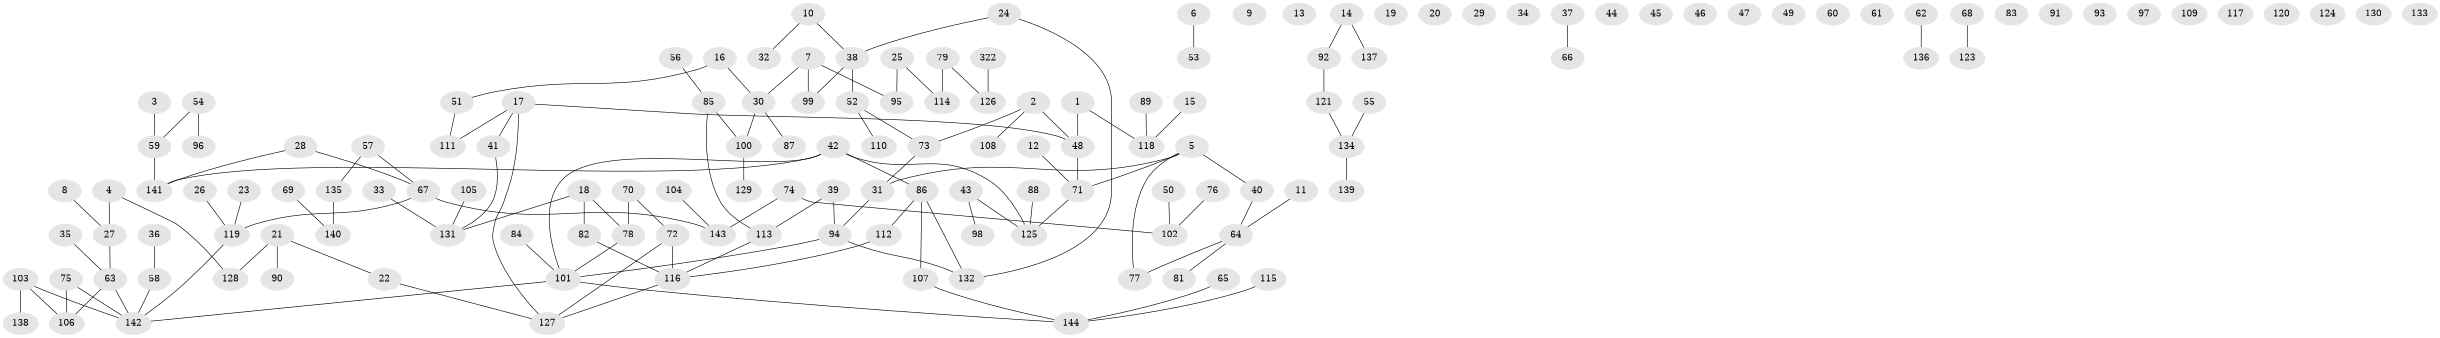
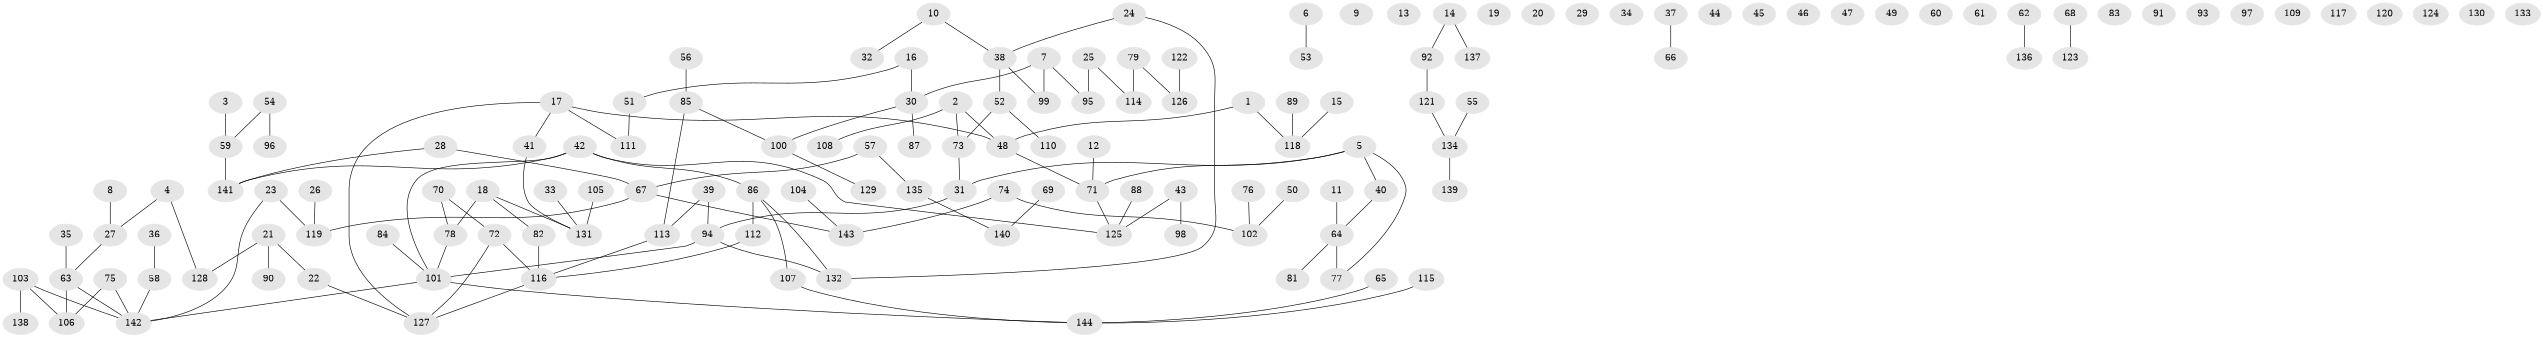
(988, 58) -> (1180, 58)
(186, 282) -> (230, 283)
